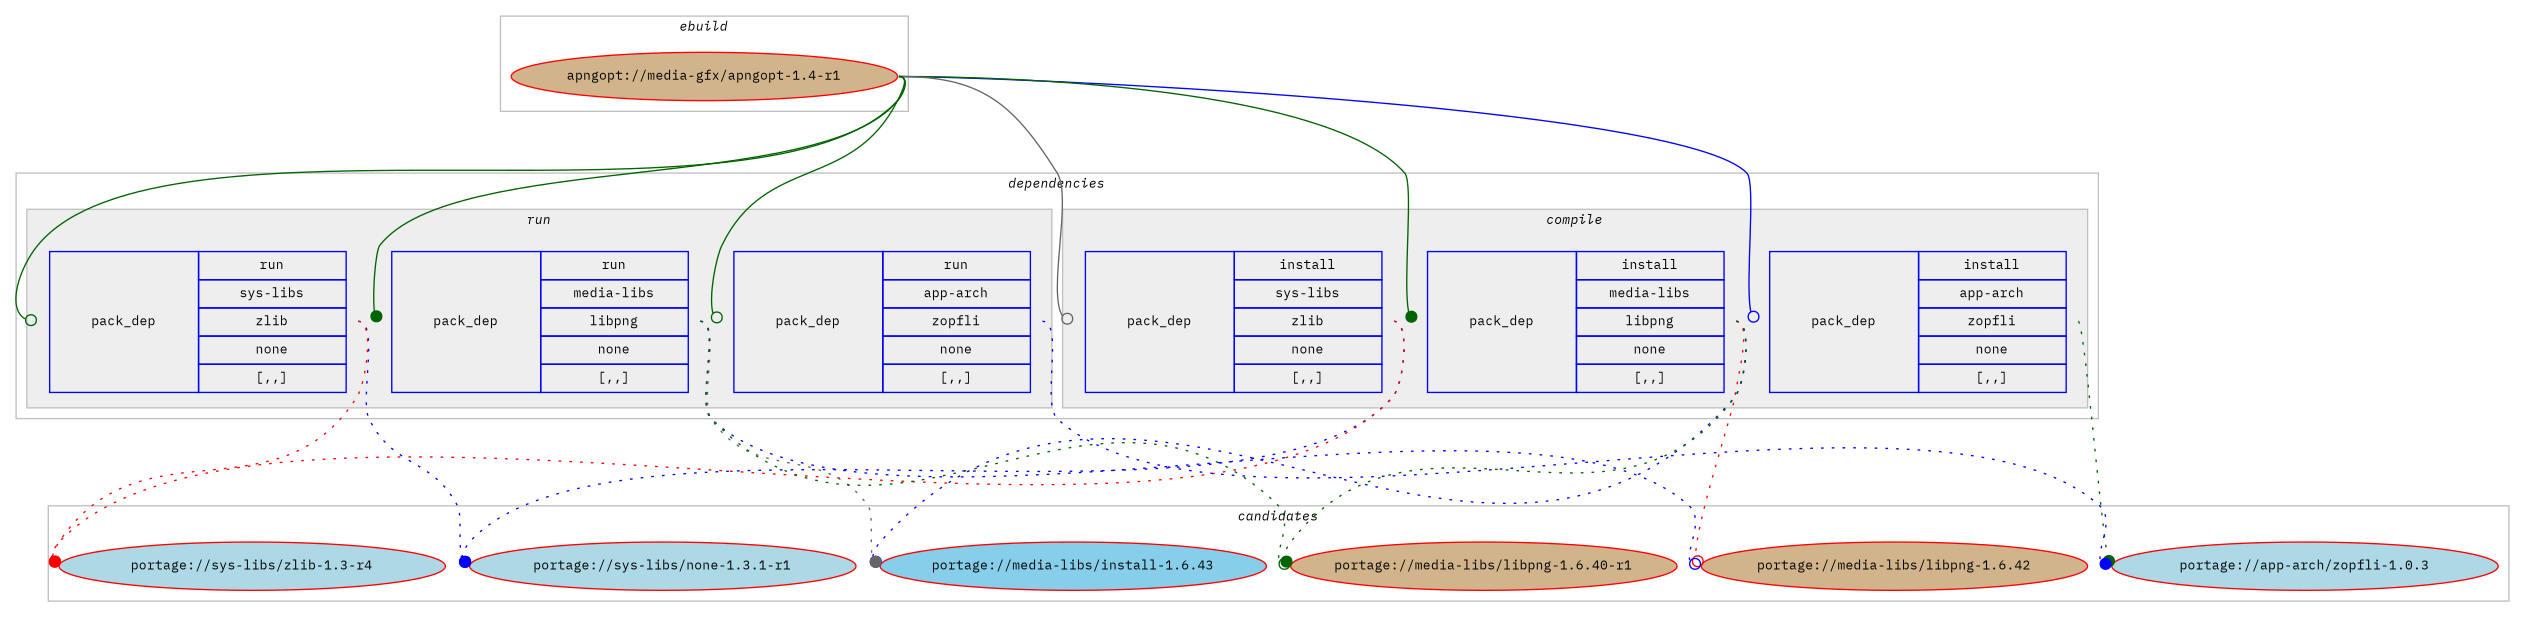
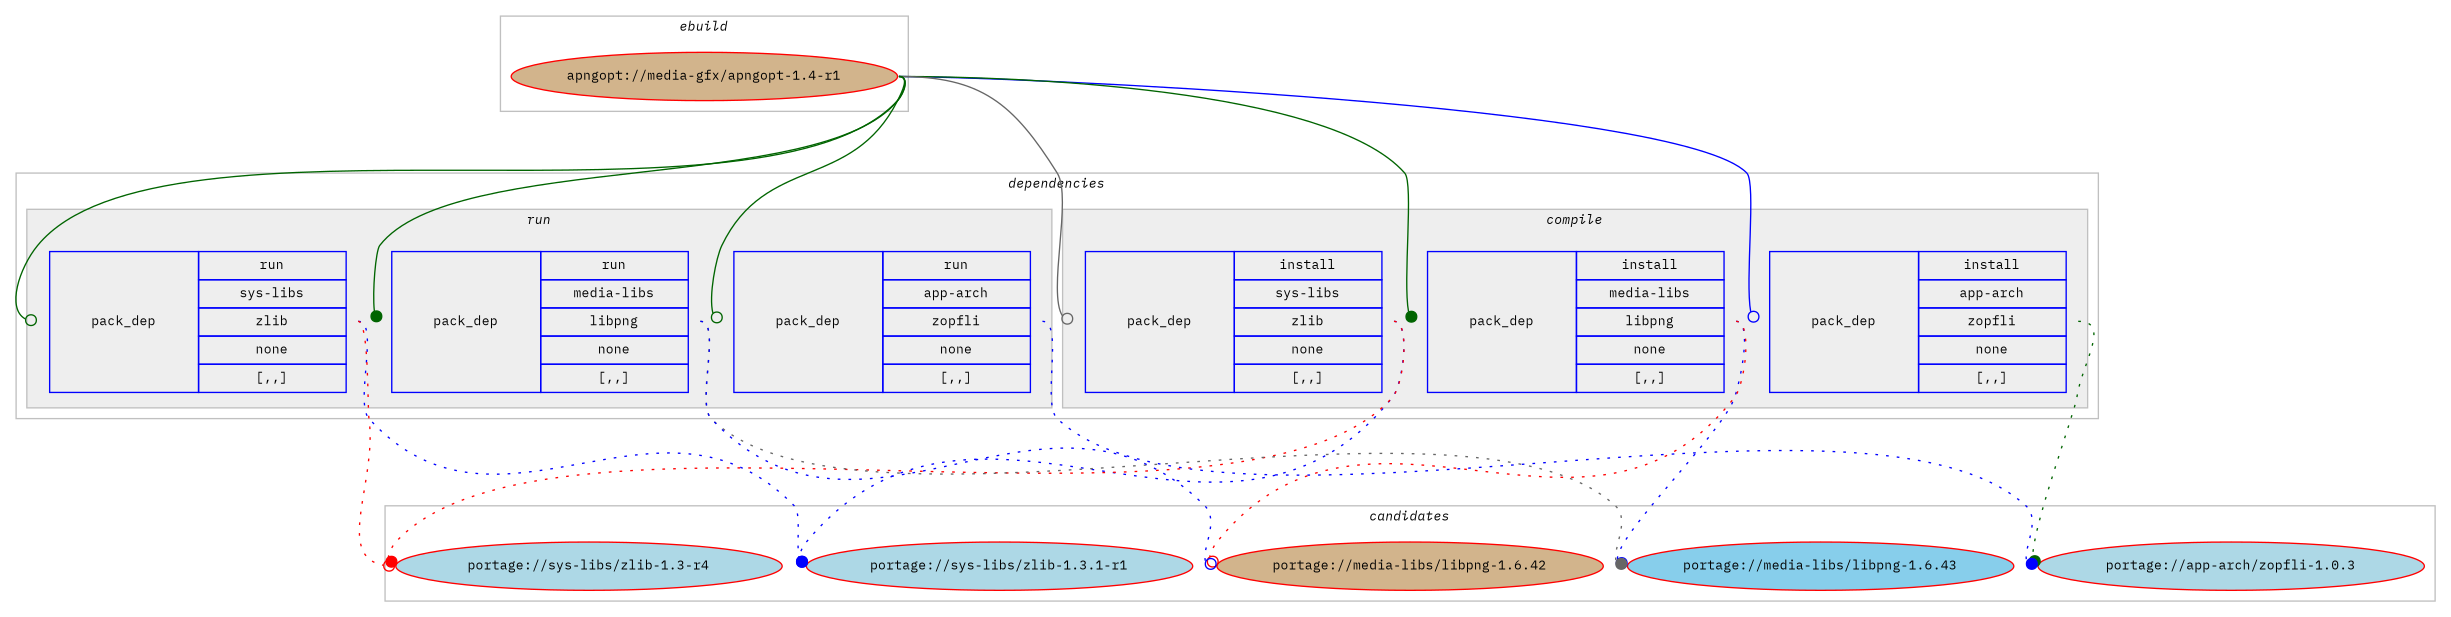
(663, 566) -> (1000, 566)
(1073, 566) -> (1821, 566)
(1484, 566) -> none
